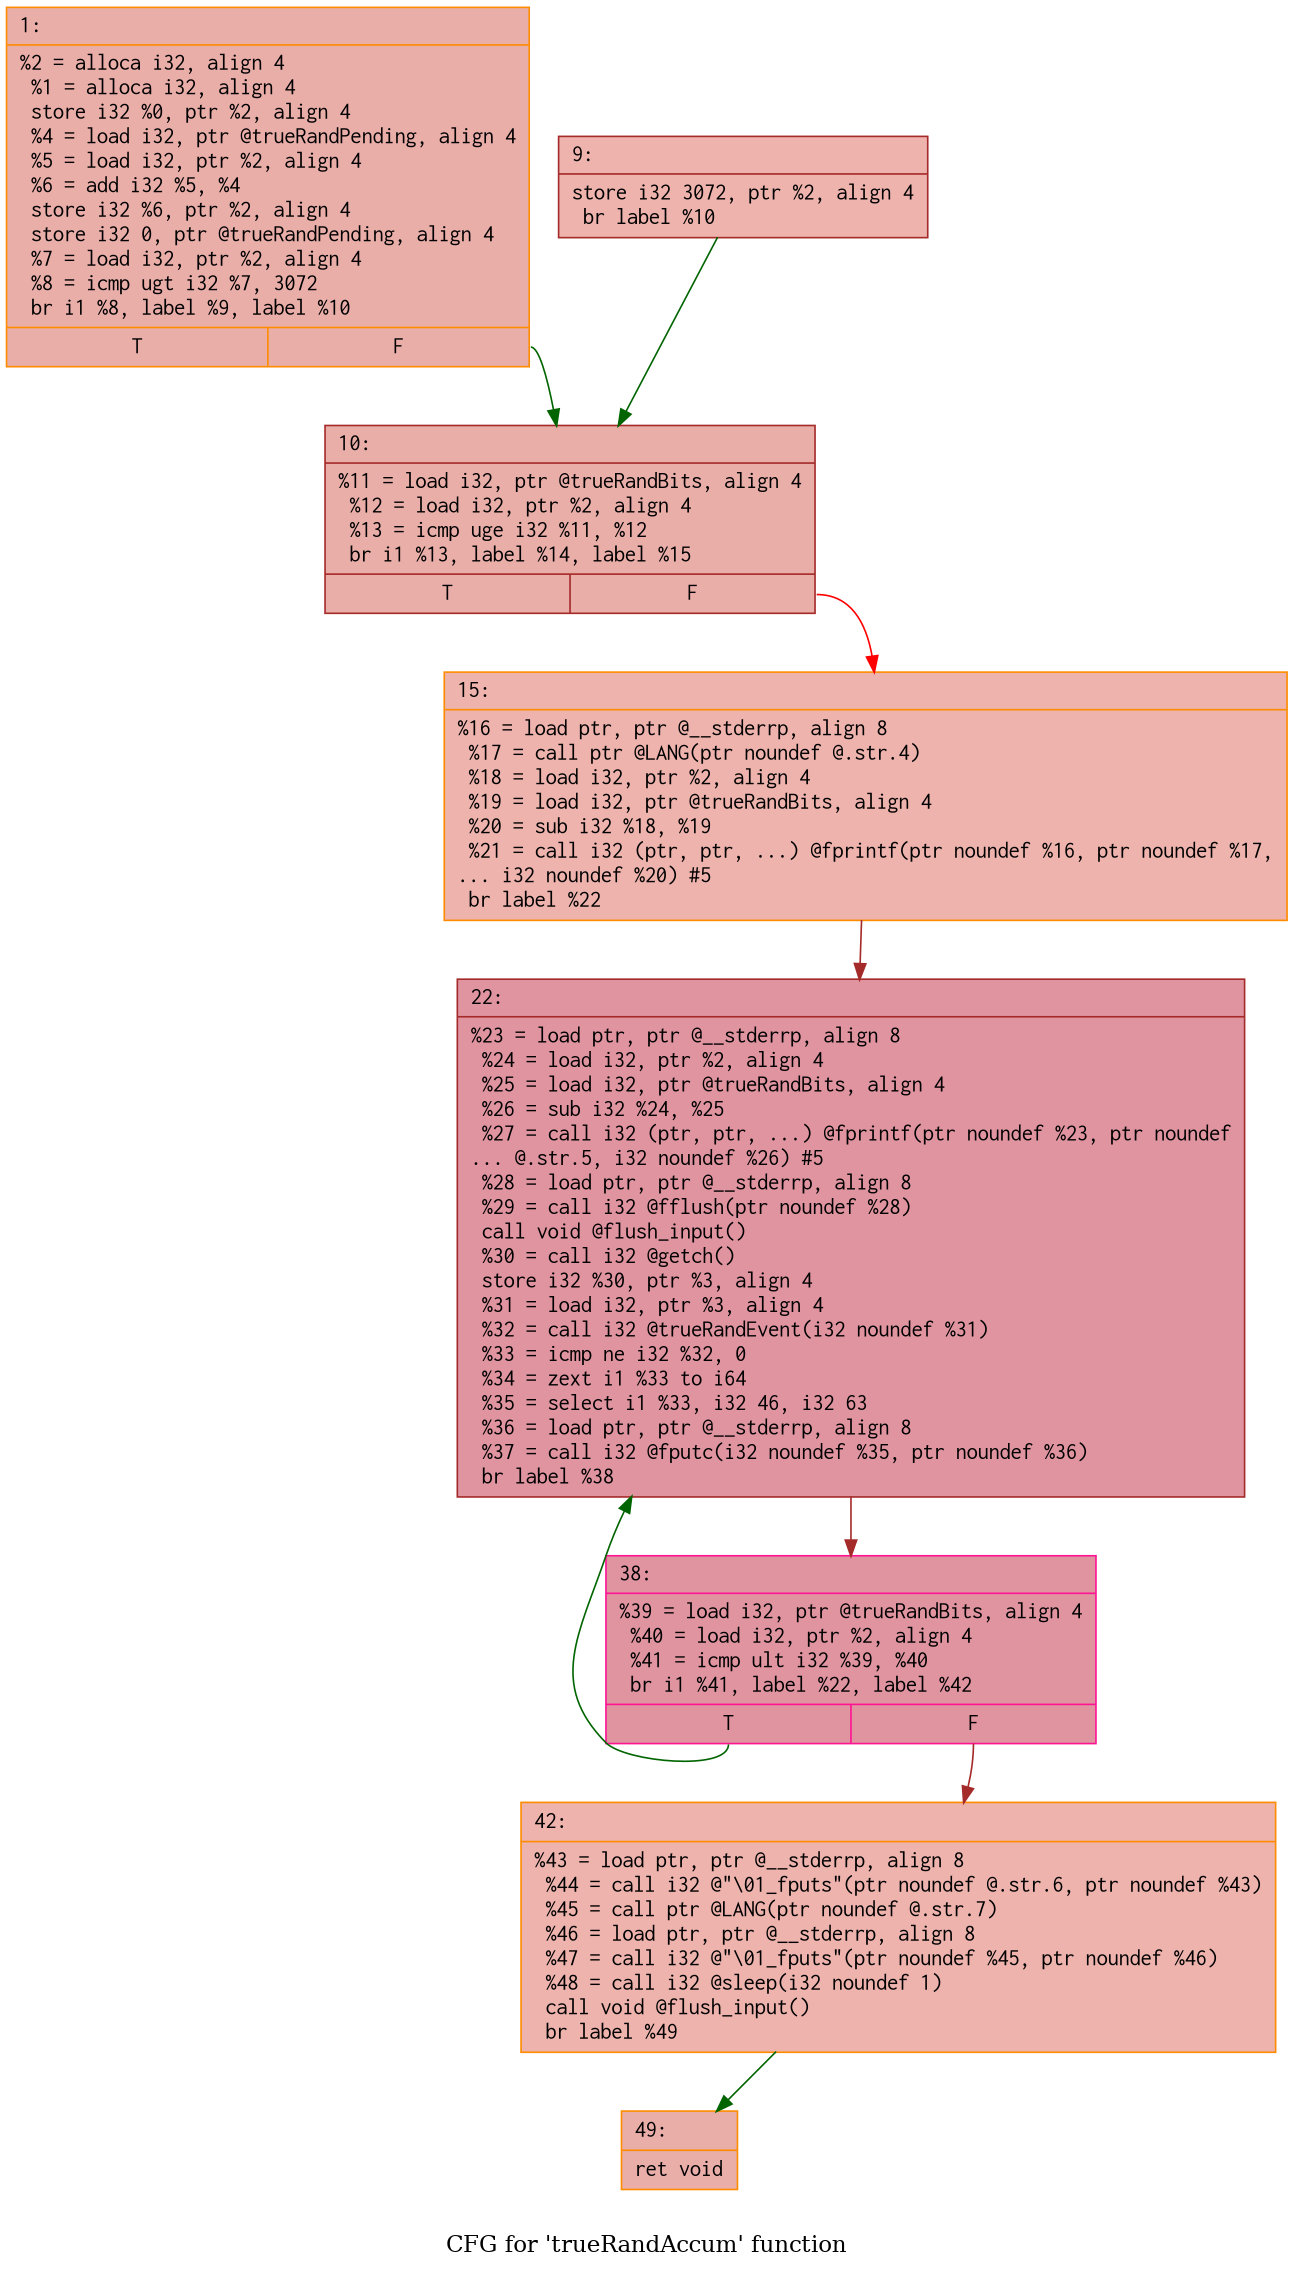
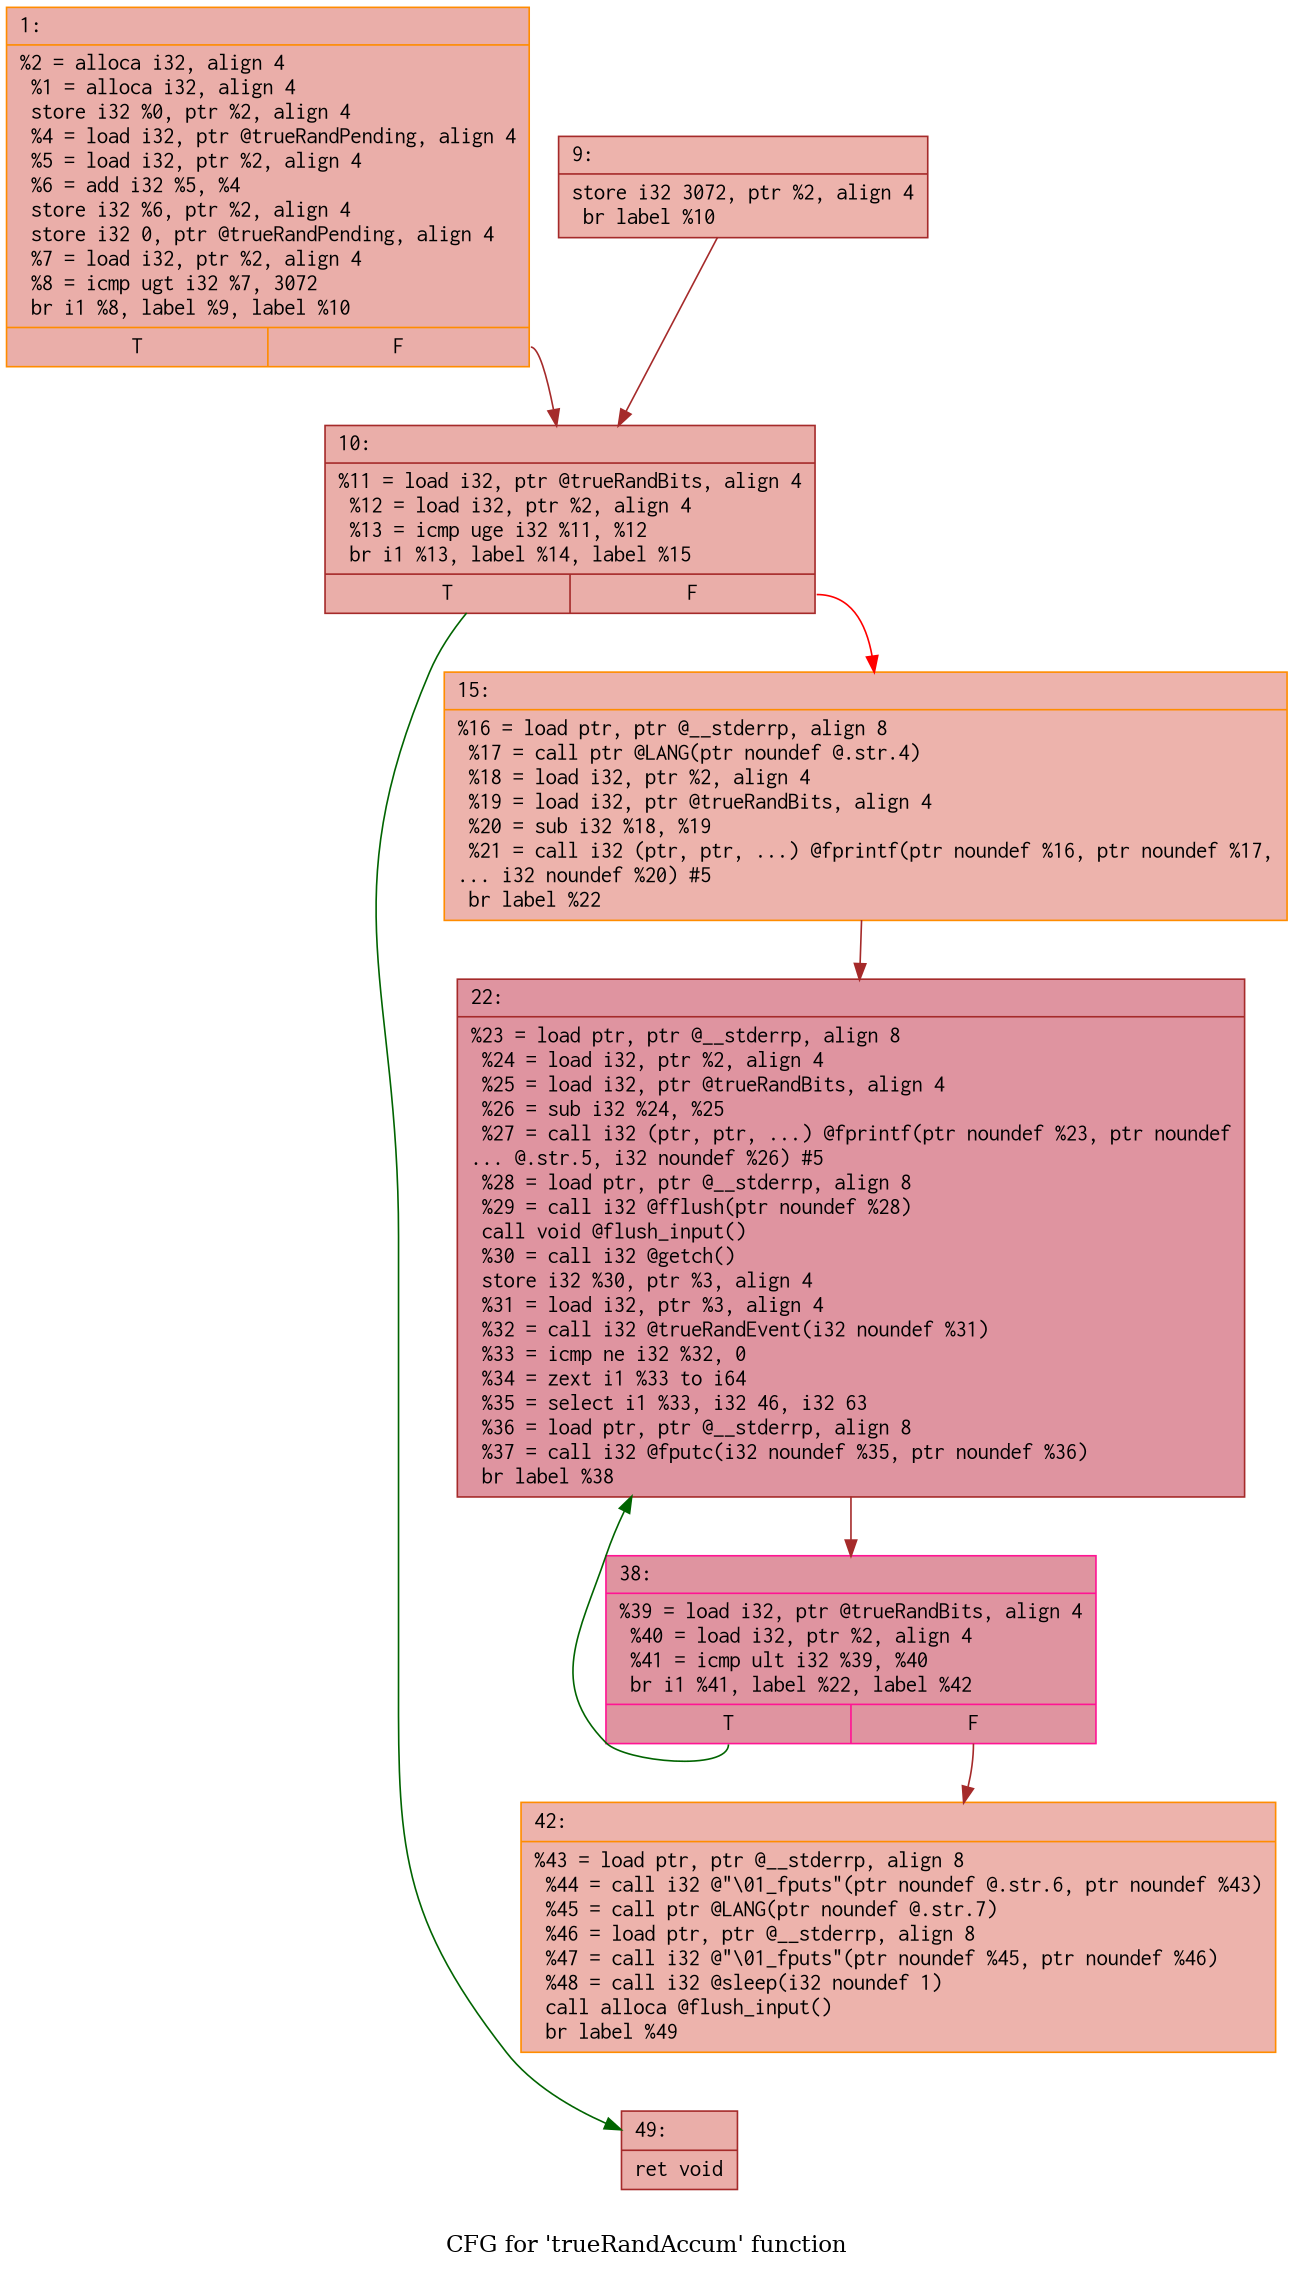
(672, 324) -> (672, 324)
(546, 376) -> (546, 376)
(672, 2007) -> (684, 2007)
(752, 2076) -> (399, 1398)
(679, 2150) -> (679, 2150)
